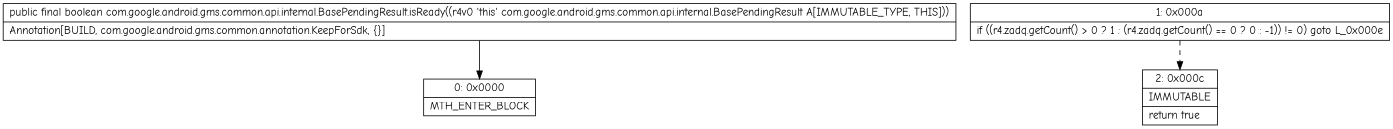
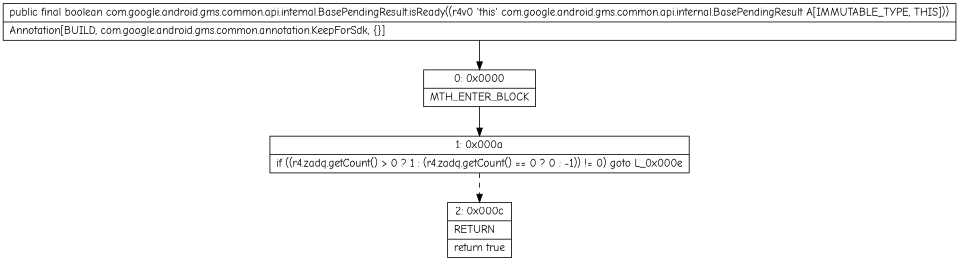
(1180, 97) -> (475, 230)
none -> (480, 117)
